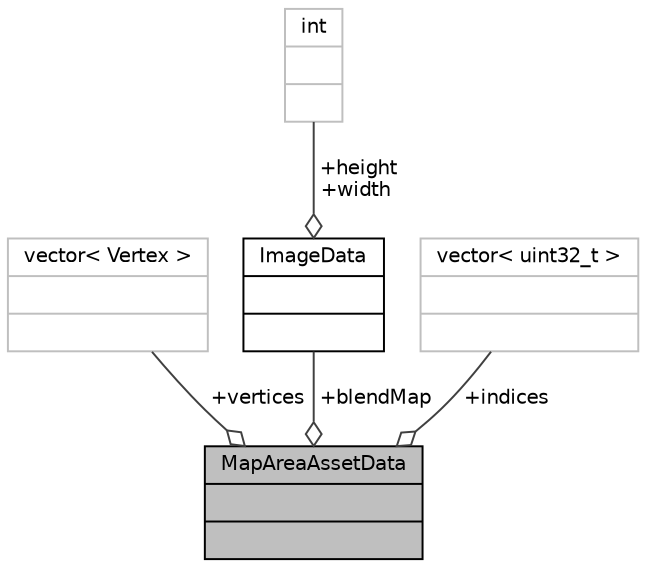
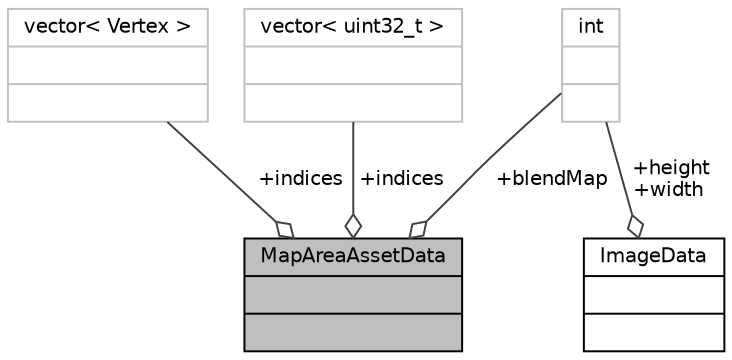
(314, 386) -> (493, 156)
(255, 399) -> (298, 180)
